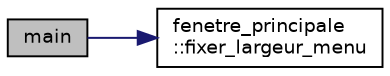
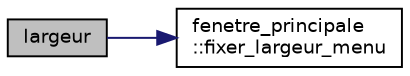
(48, 38) -> (57, 38)
